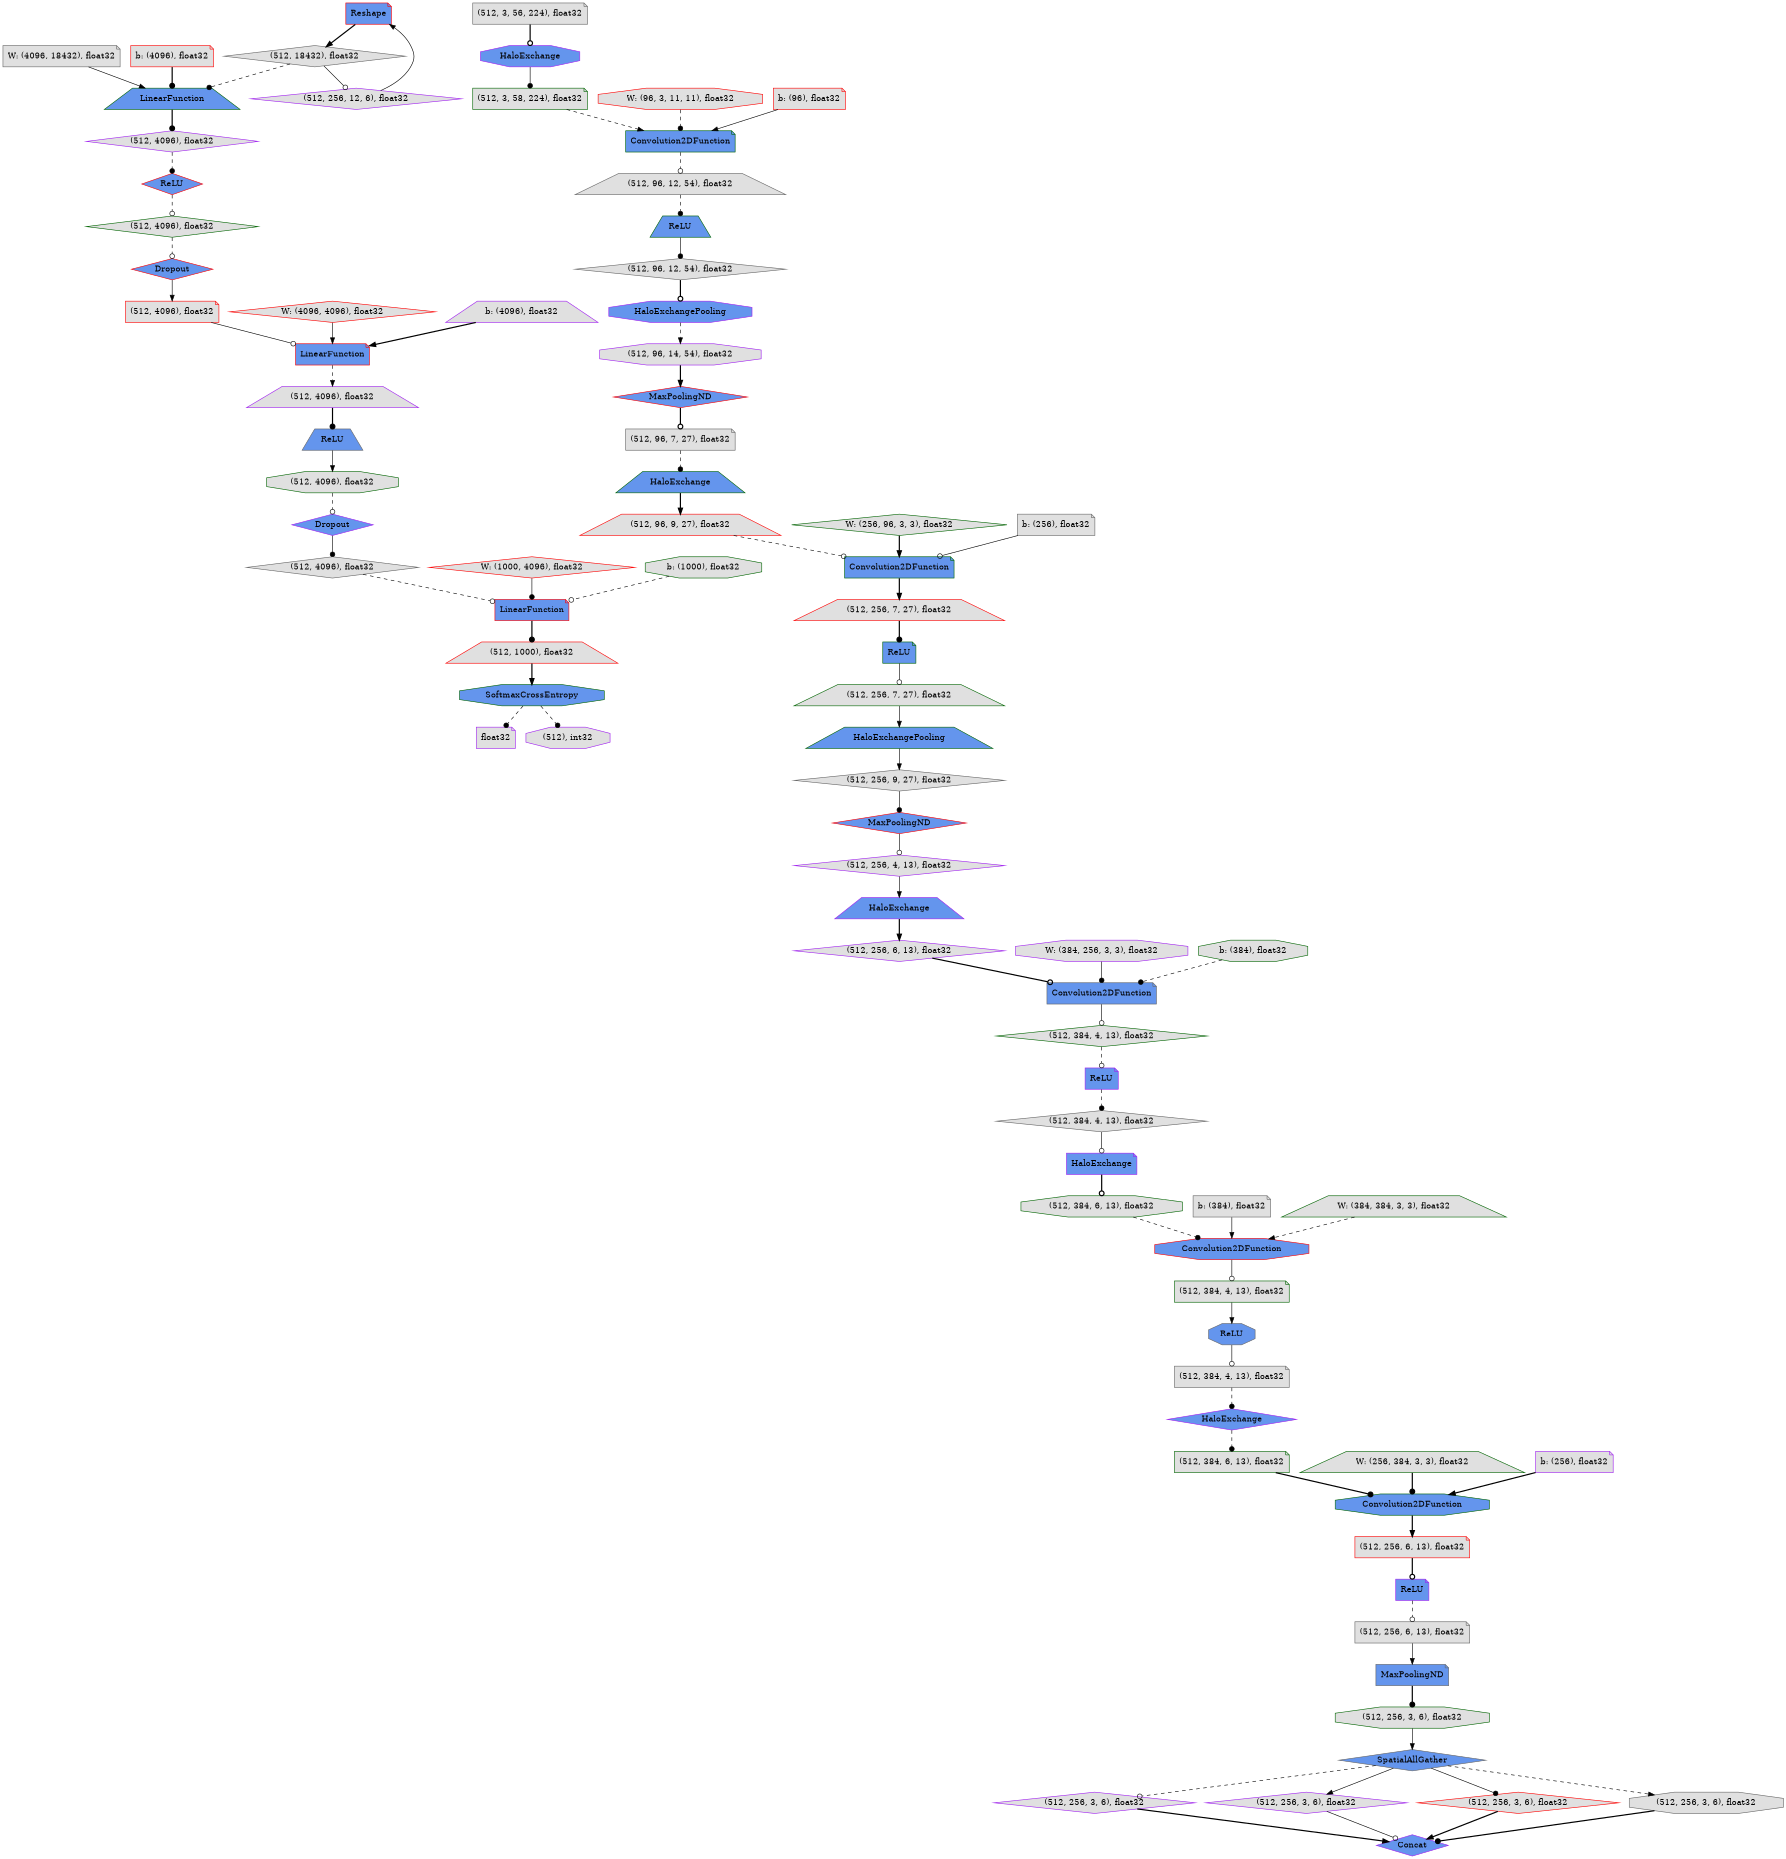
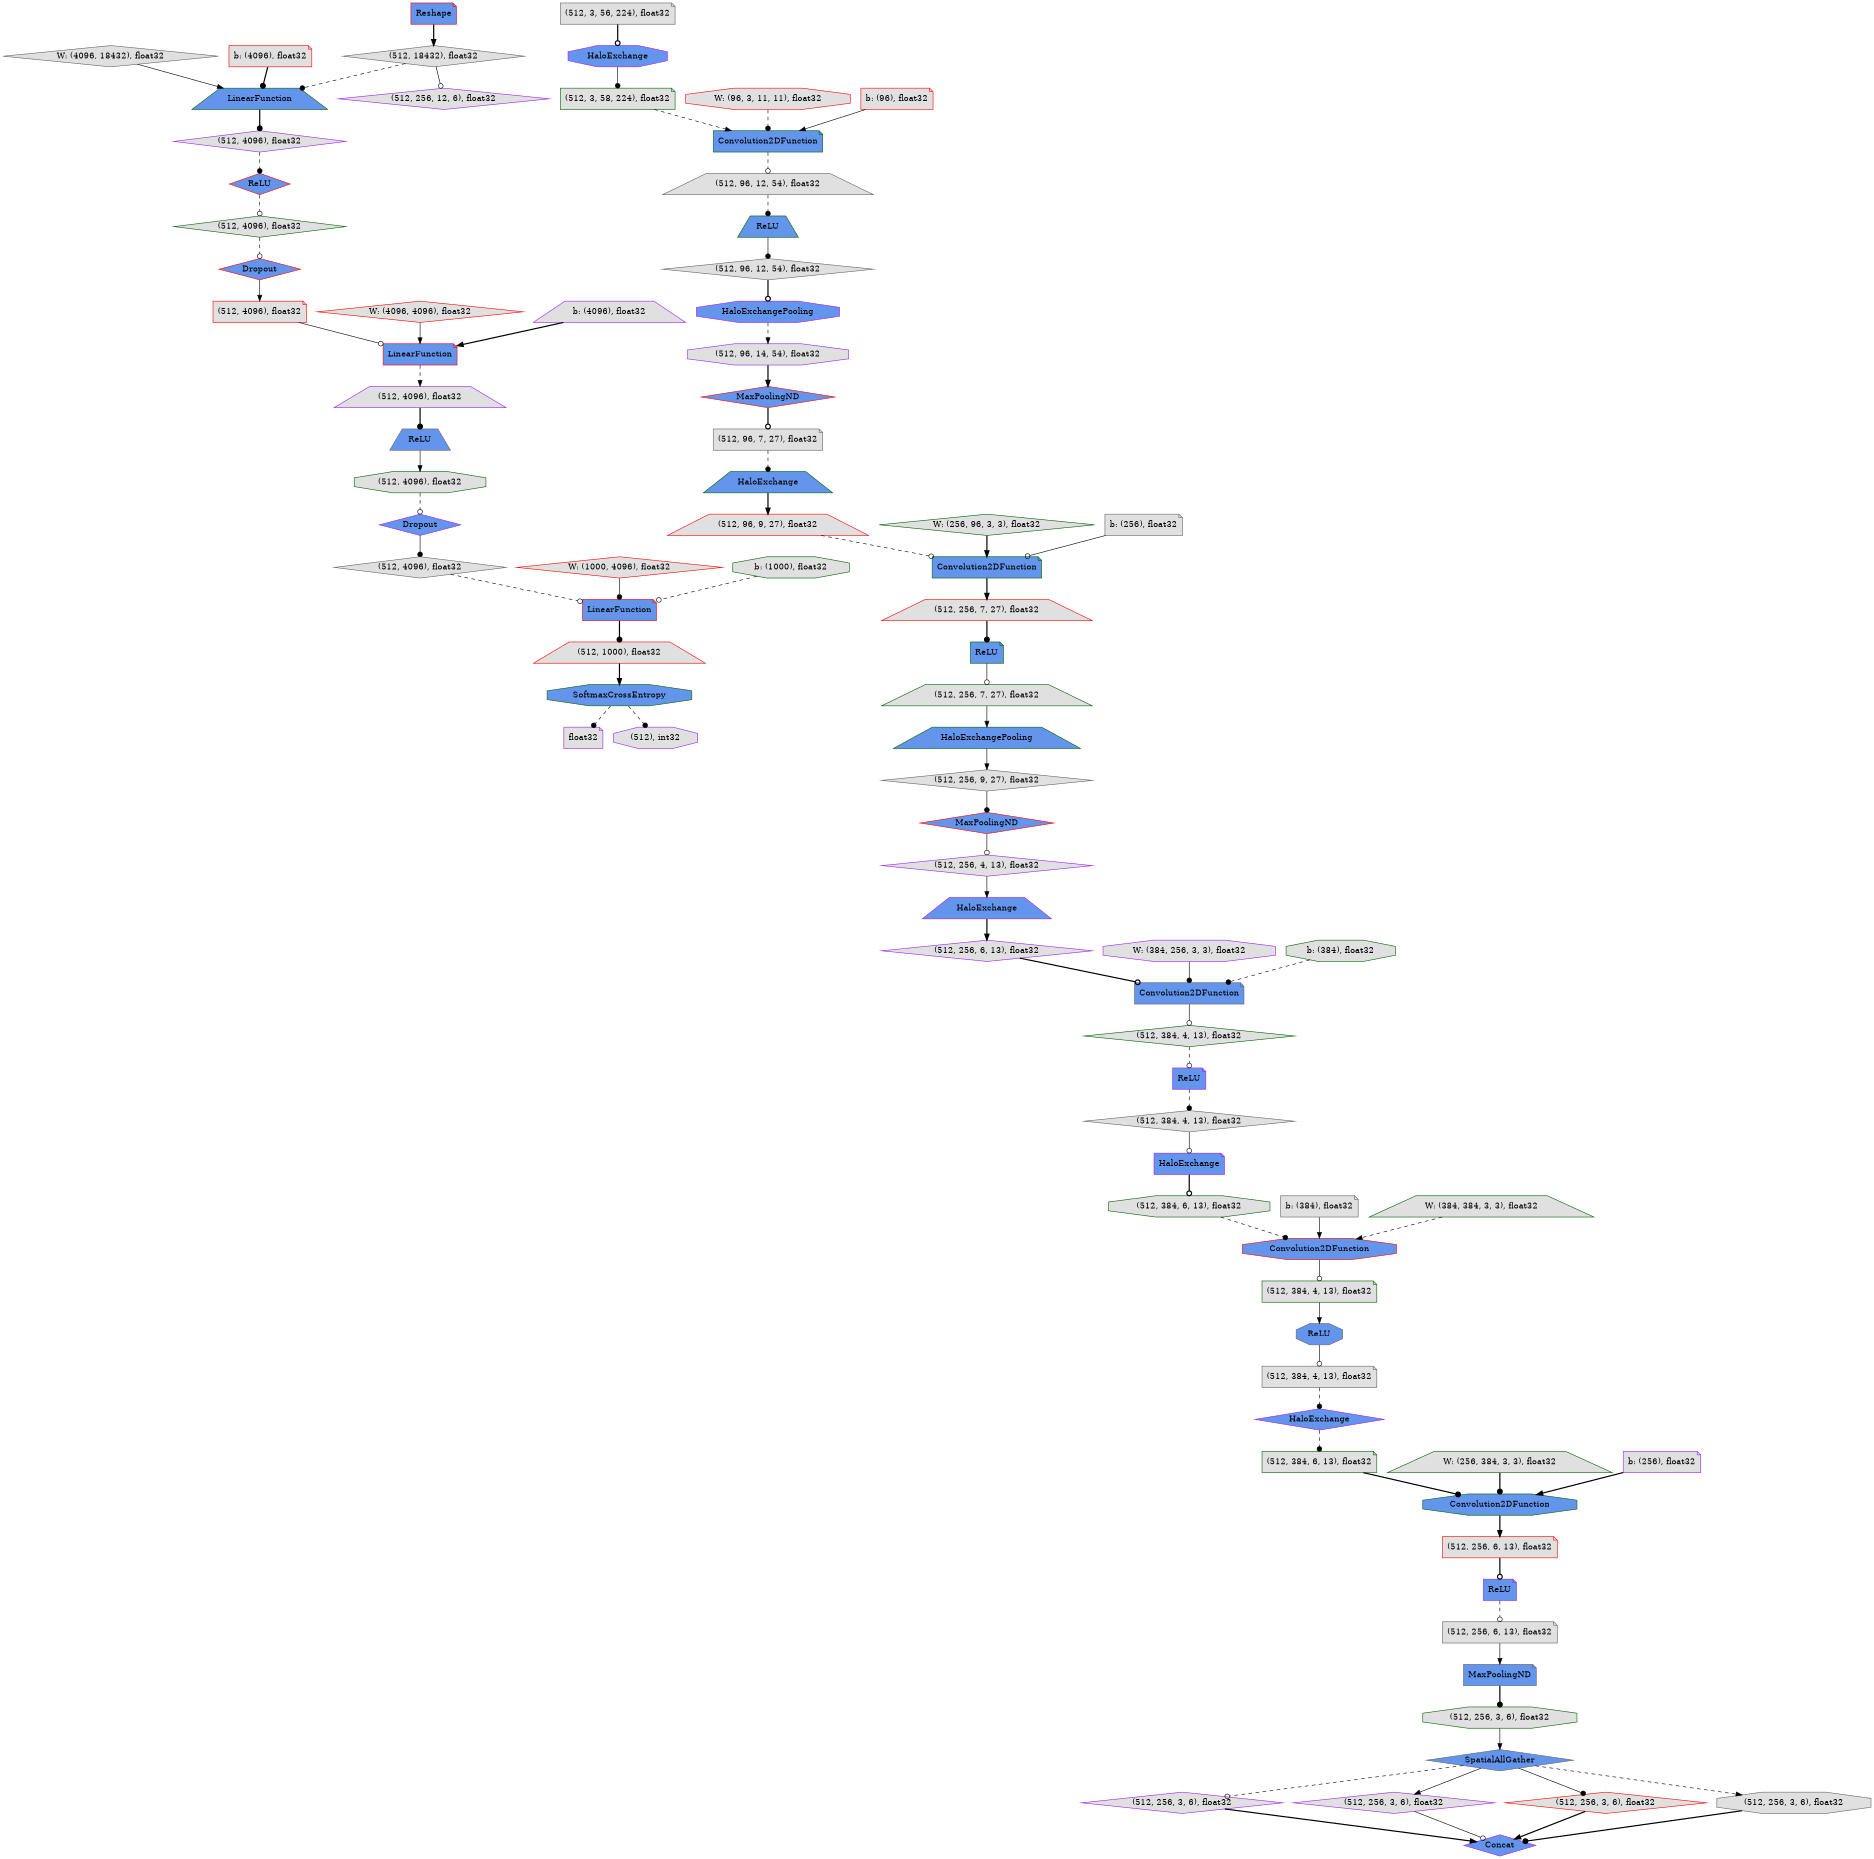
(62, 56) -> (111, 56)
(412, 63) -> none
